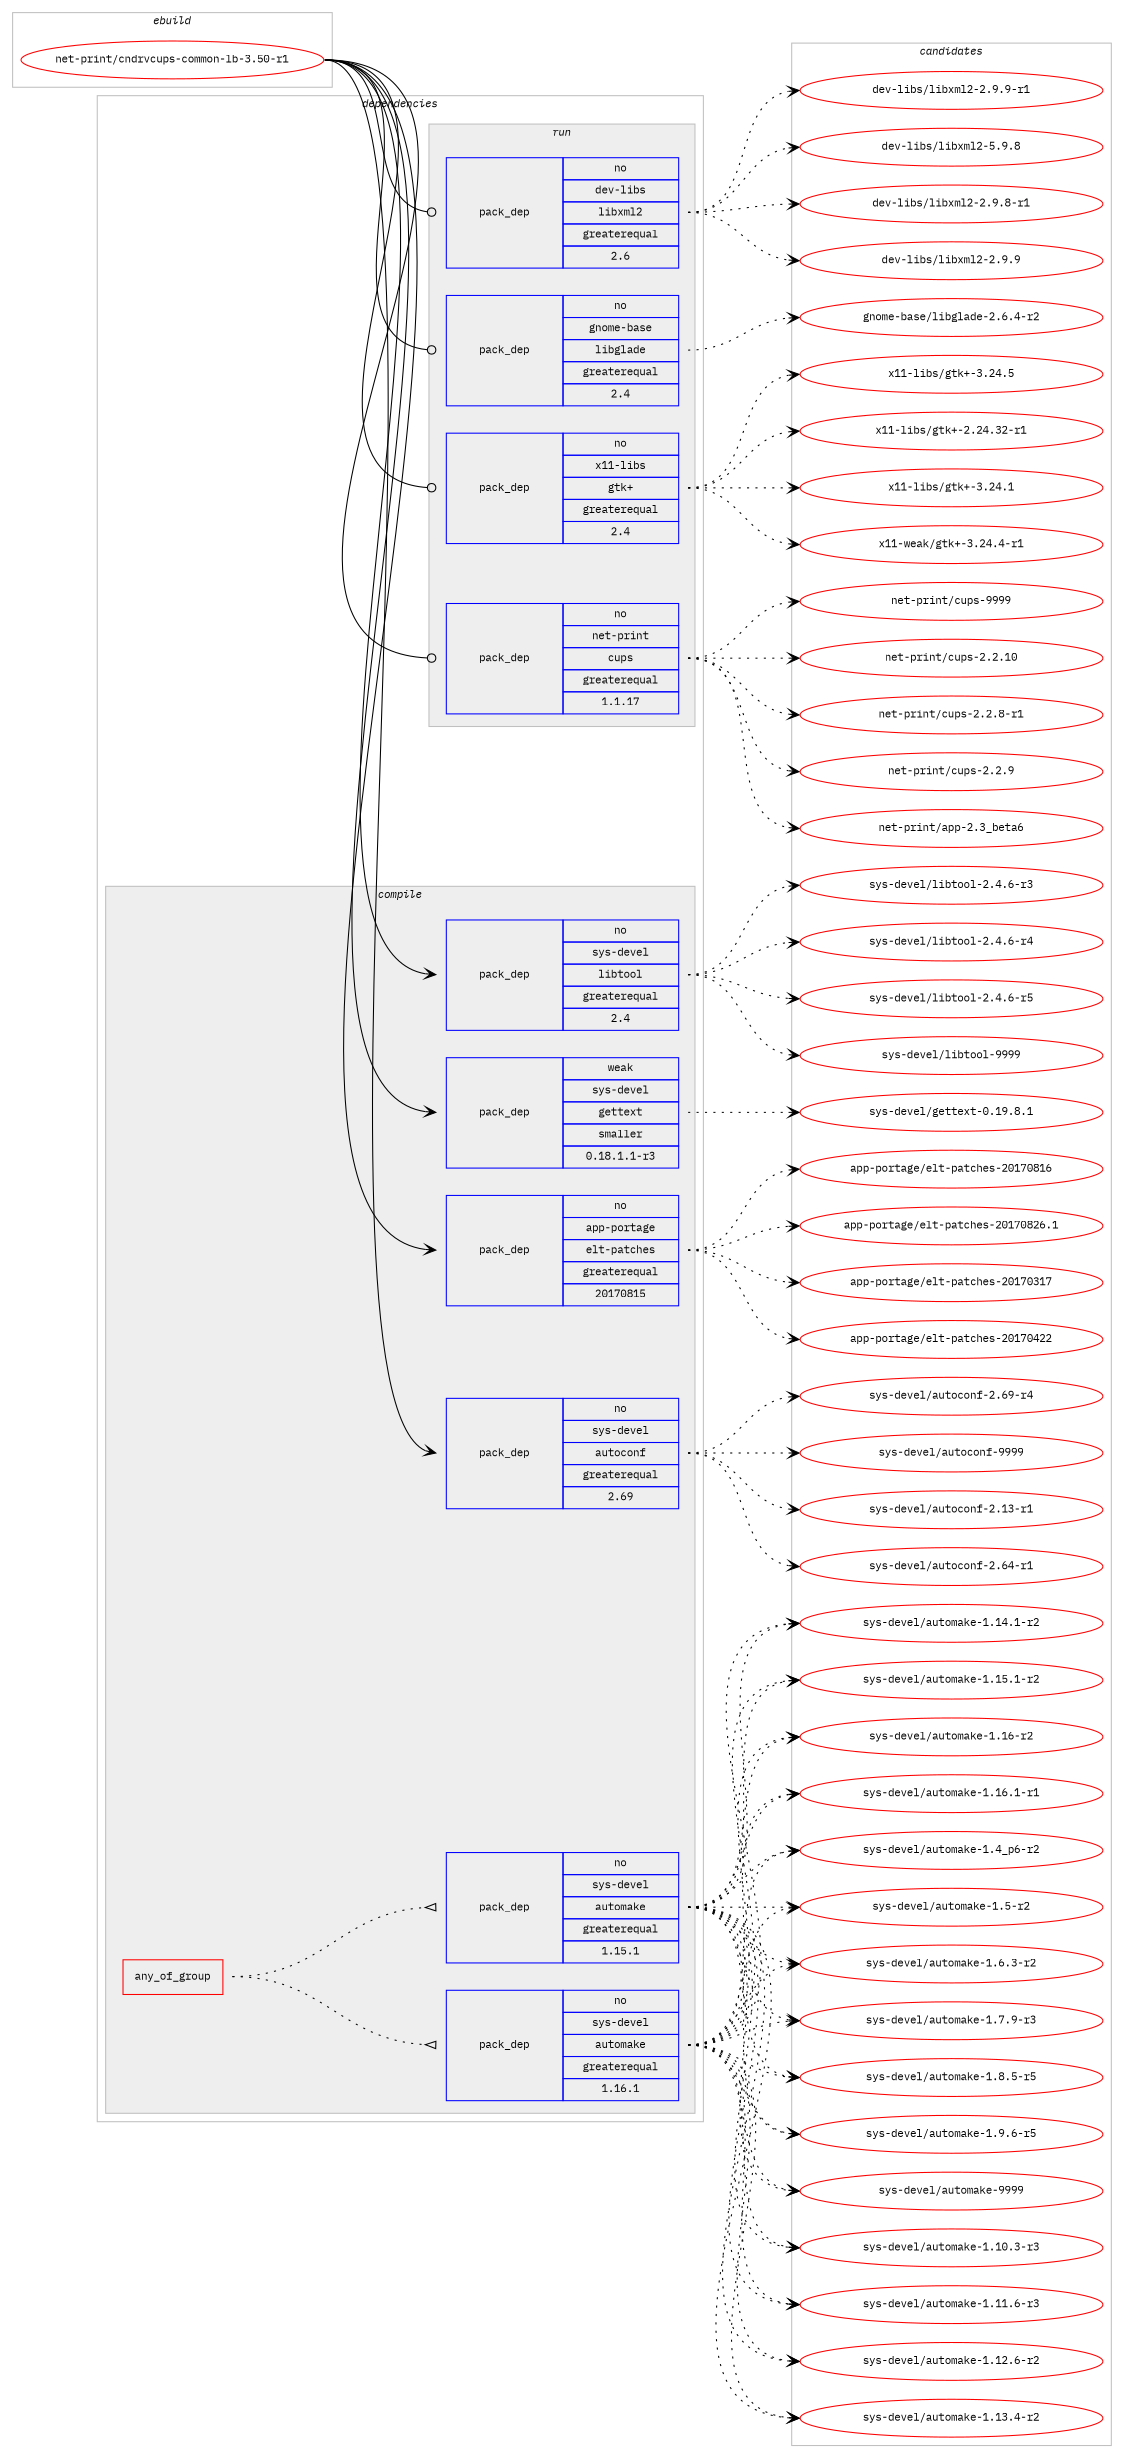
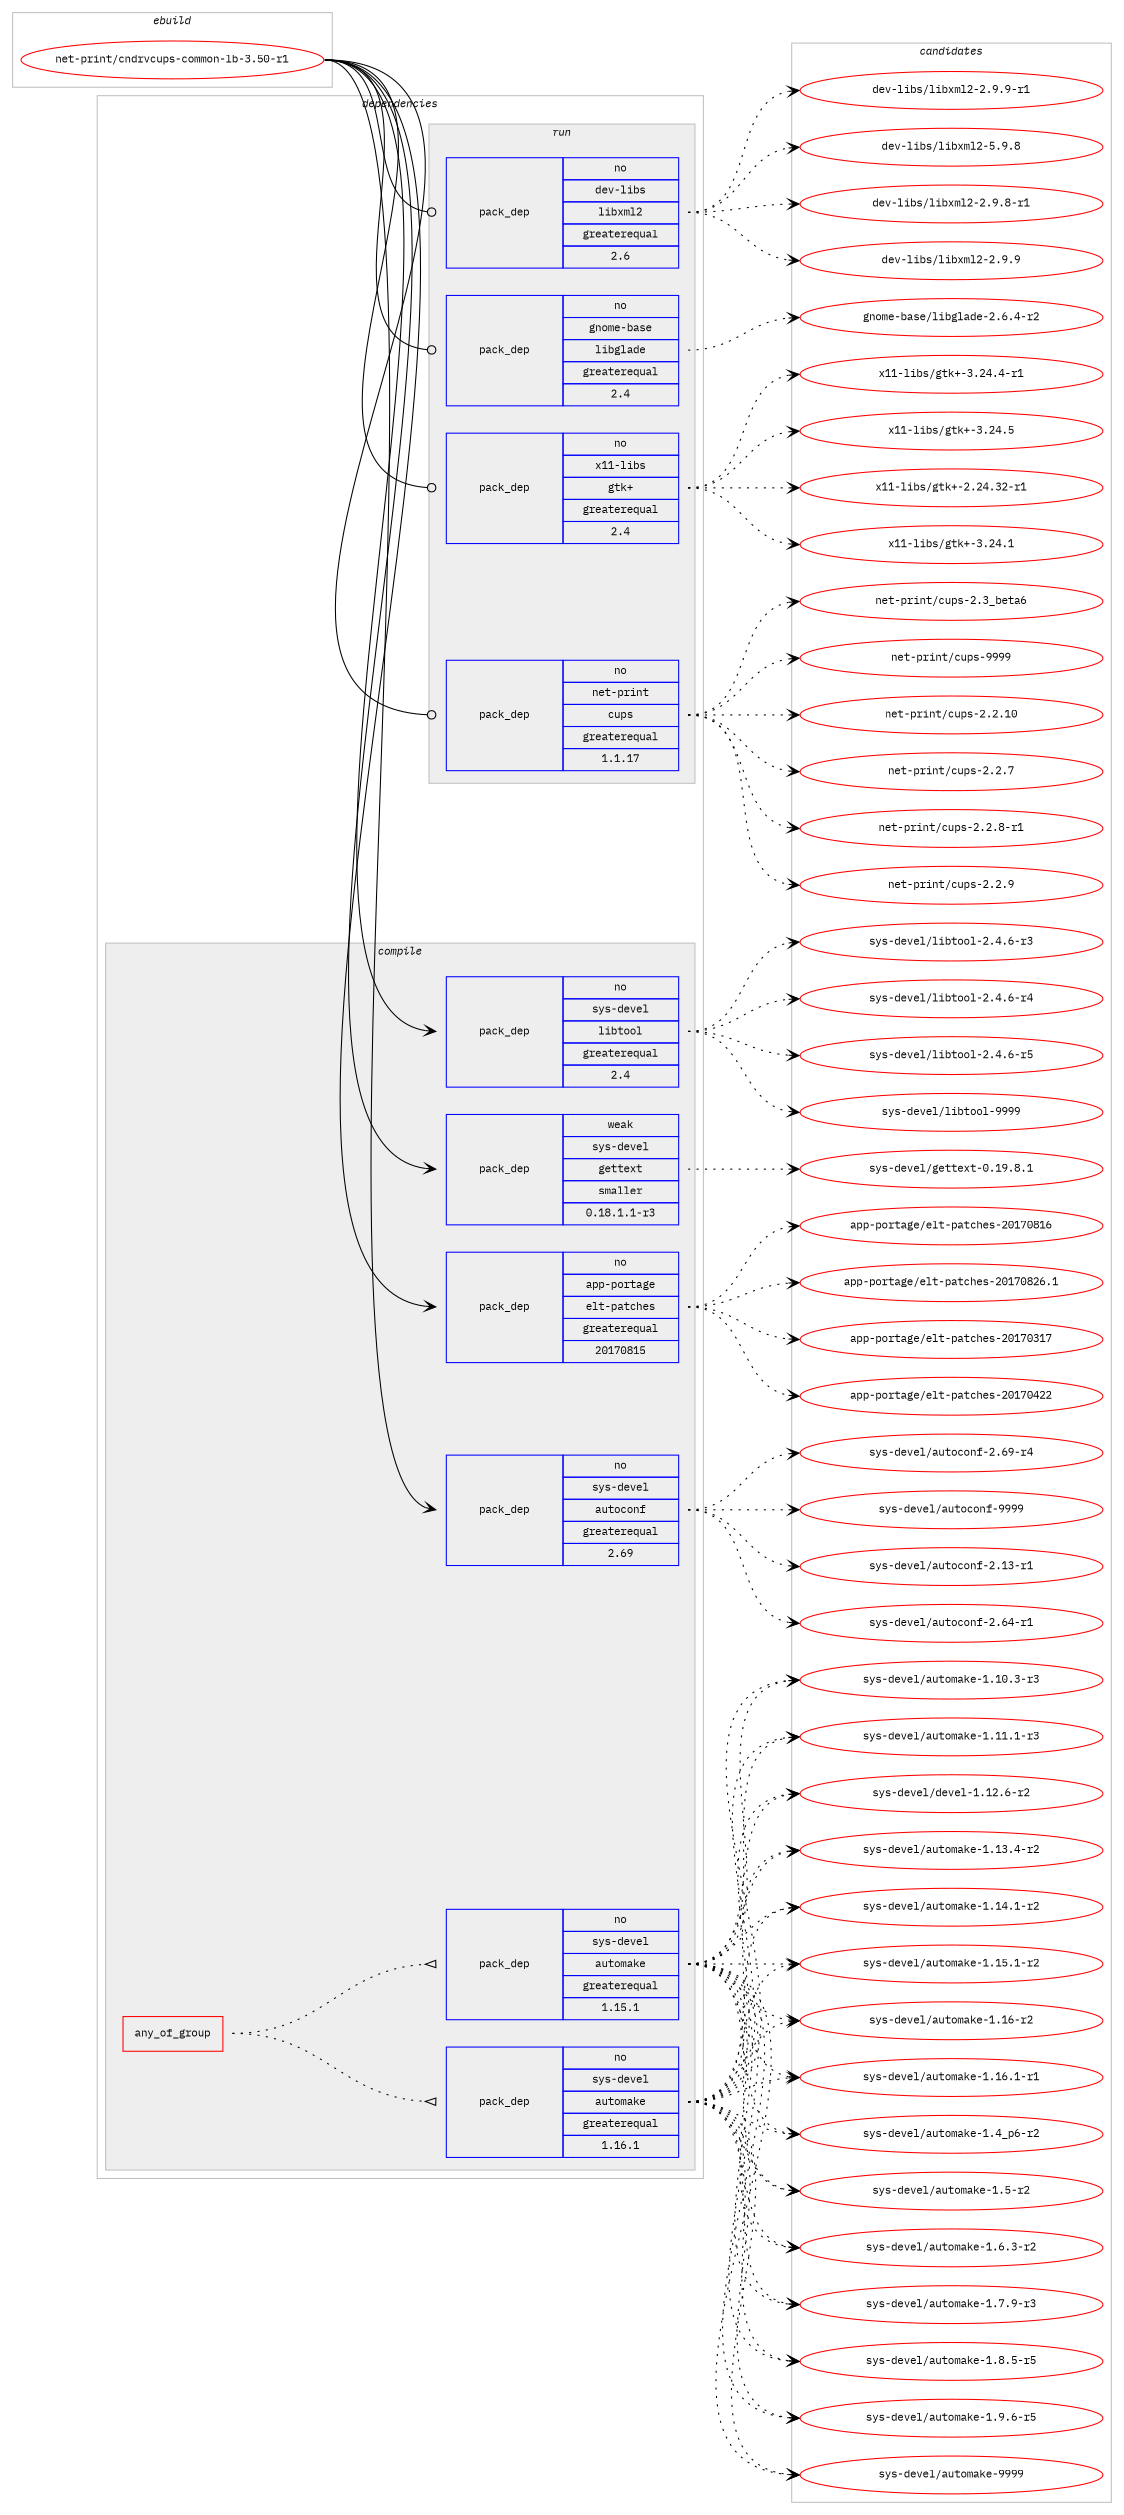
(952, 545) -> (952, 374)
none -> (952, 772)
(952, 828) -> (952, 601)
(952, 2305) -> (952, 1737)
(952, 2361) -> (952, 1794)
